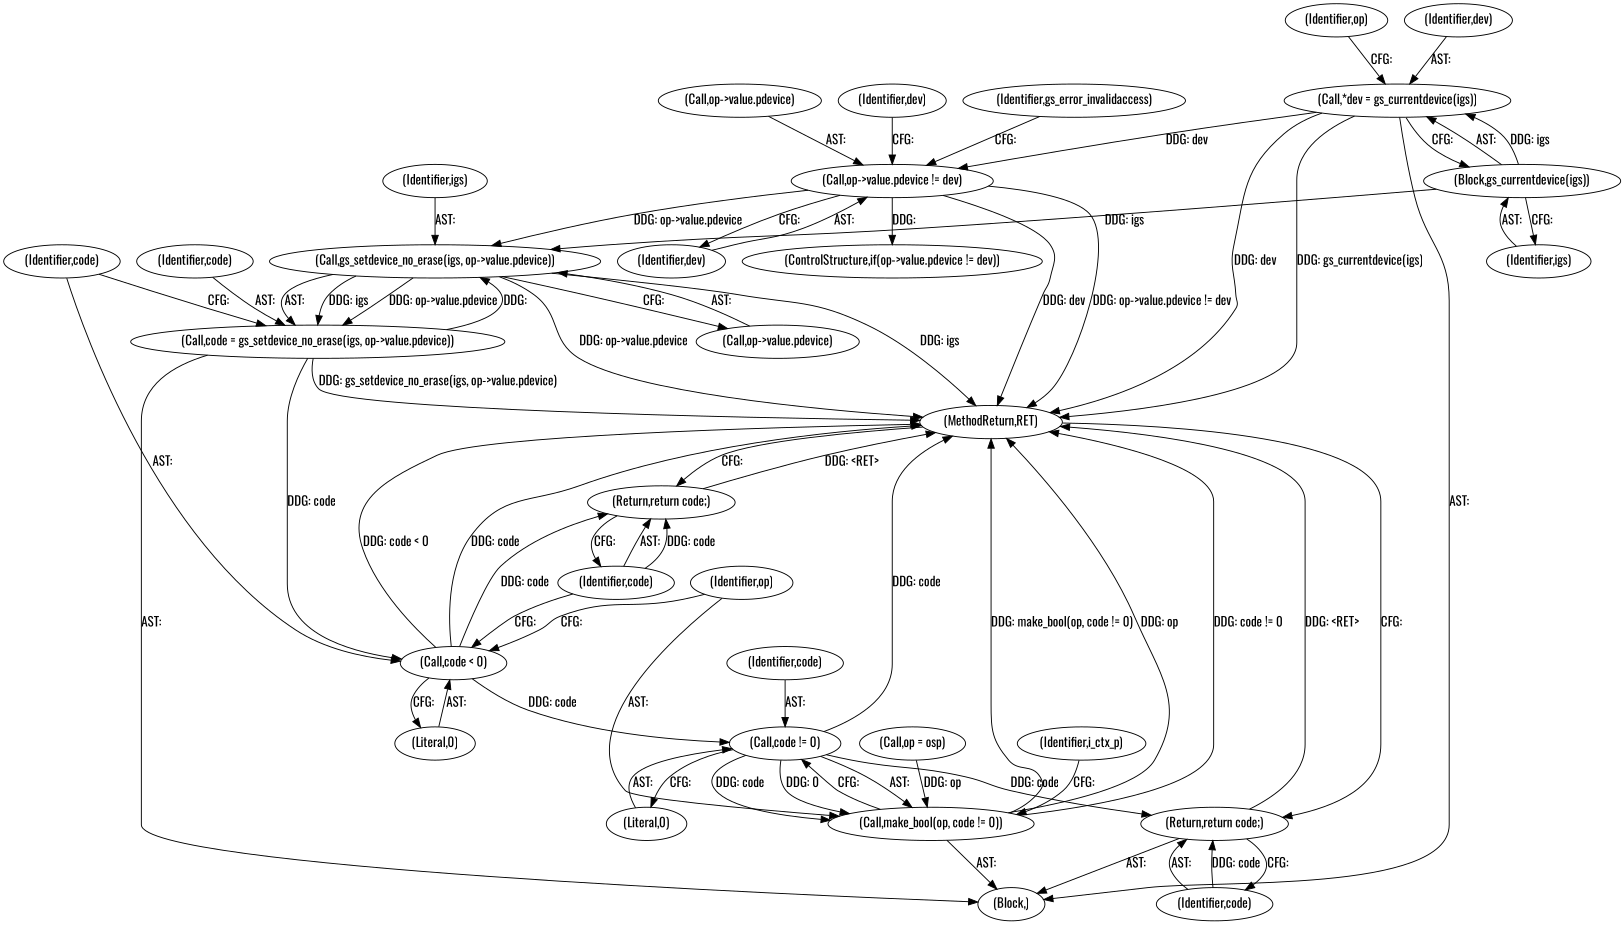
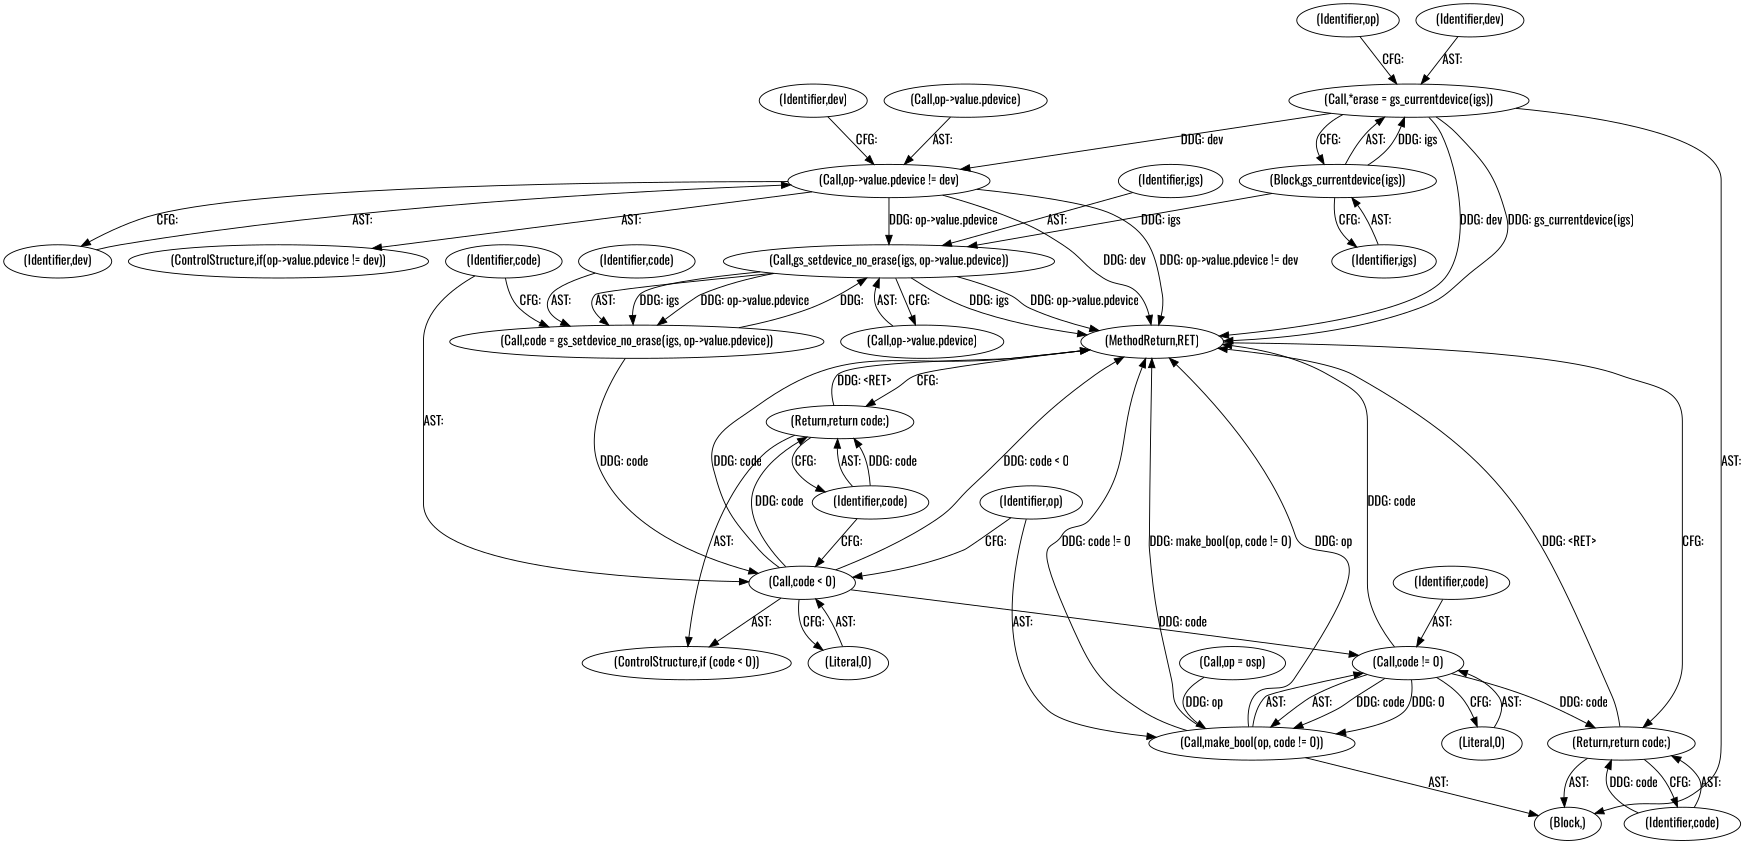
(1074, 101) -> none
(1397, 101) -> (1409, 101)
(906, 221) -> (633, 221)
(598, 413) -> none
none -> (687, 663)
(1082, 744) -> none
(850, 784) -> (1277, 703)
(301, 860) -> none
